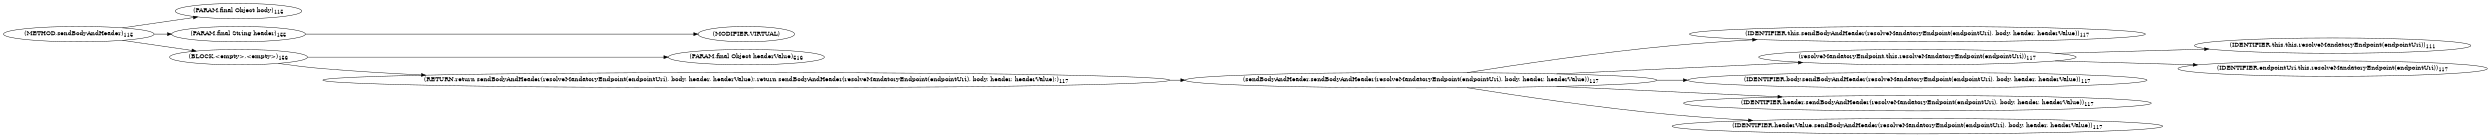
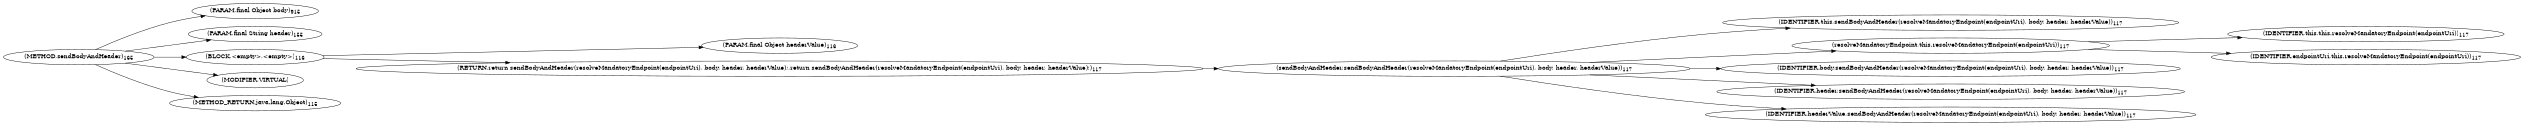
(279, 10) -> (295, 10)
(128, 33) -> (128, 56)
(500, 34) -> (169, 69)
(2431, 45) -> (2464, 33)
(283, 56) -> (300, 56)
(798, 56) -> (831, 45)
none -> (255, 103)
